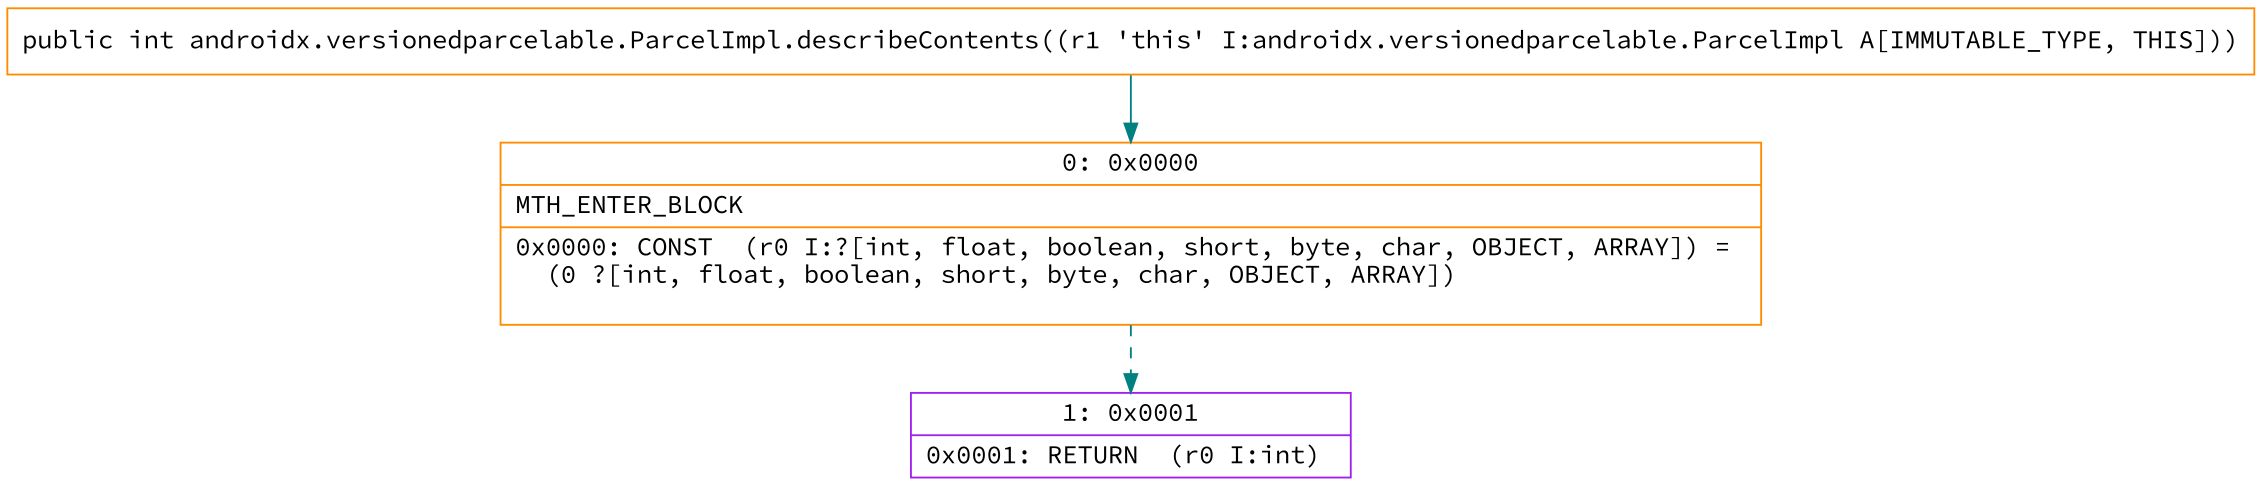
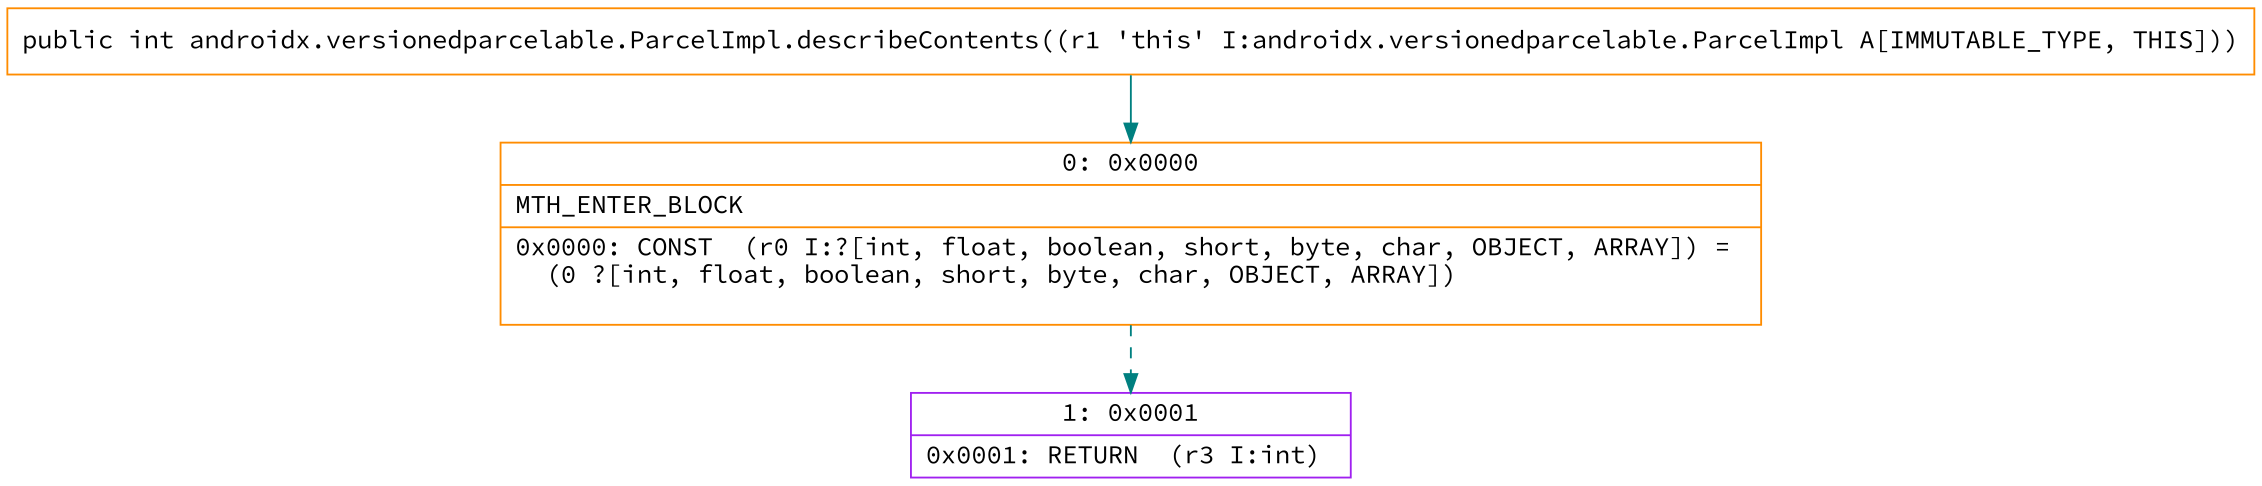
(1131, 455) -> (1131, 455)
